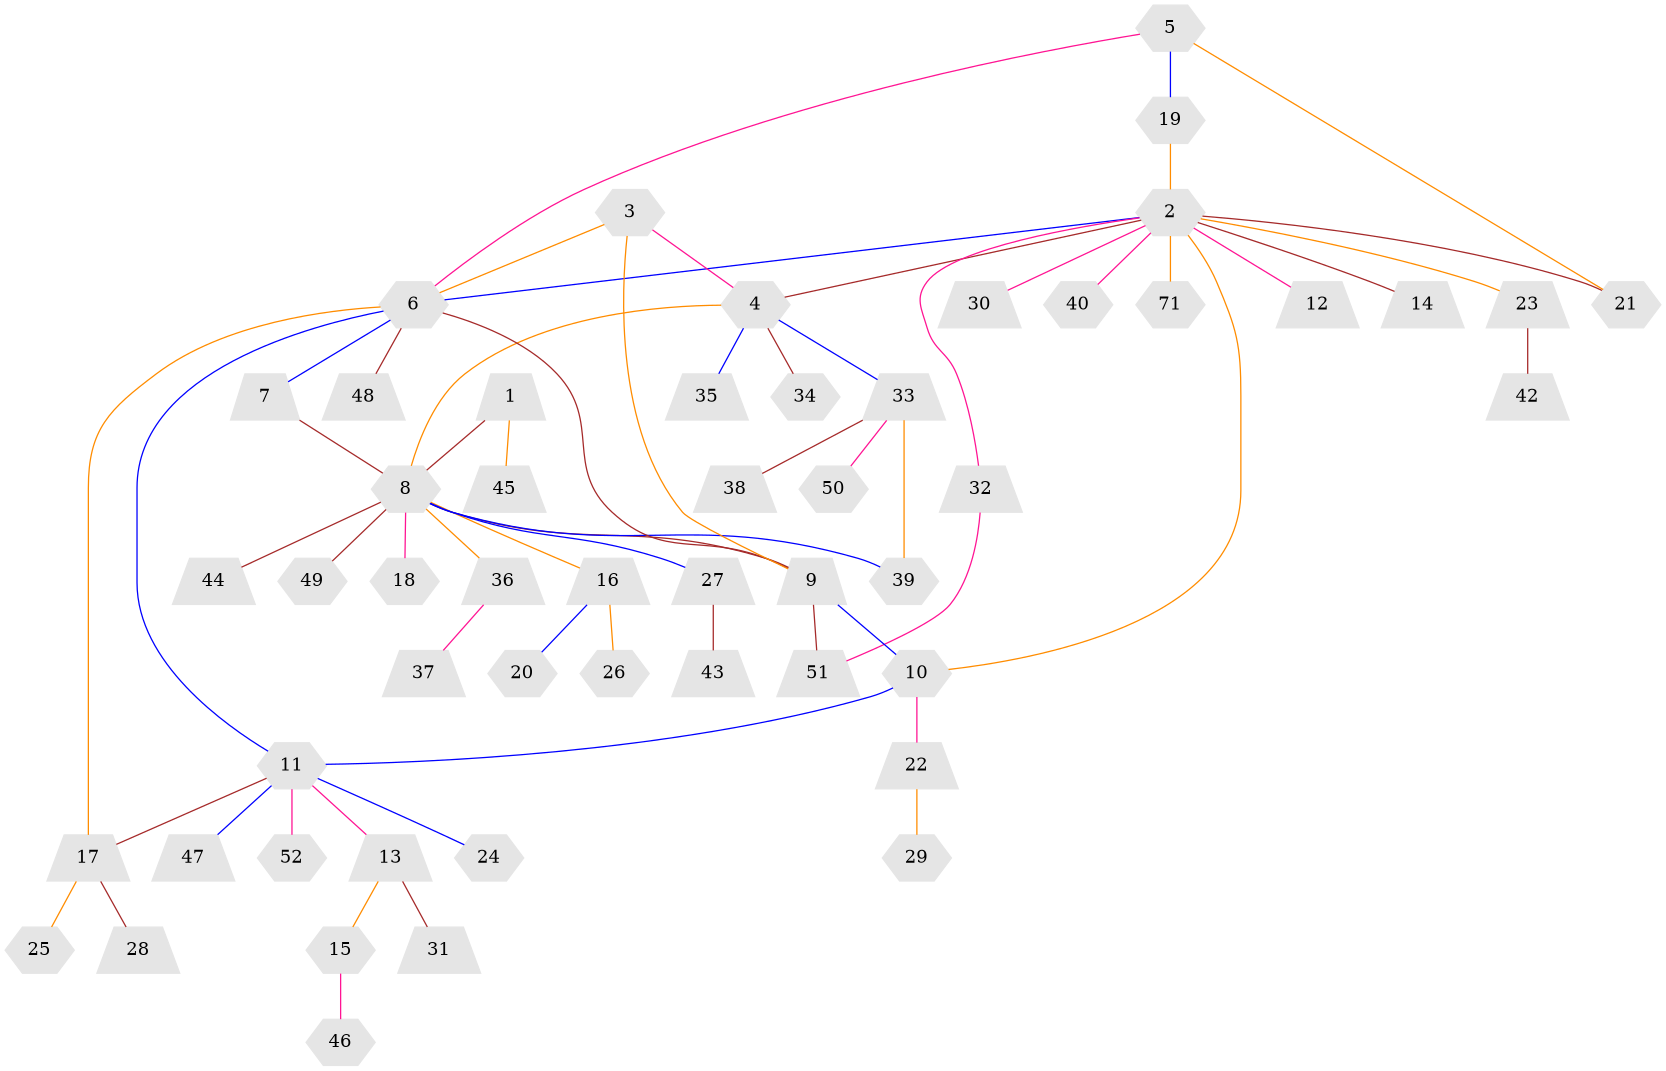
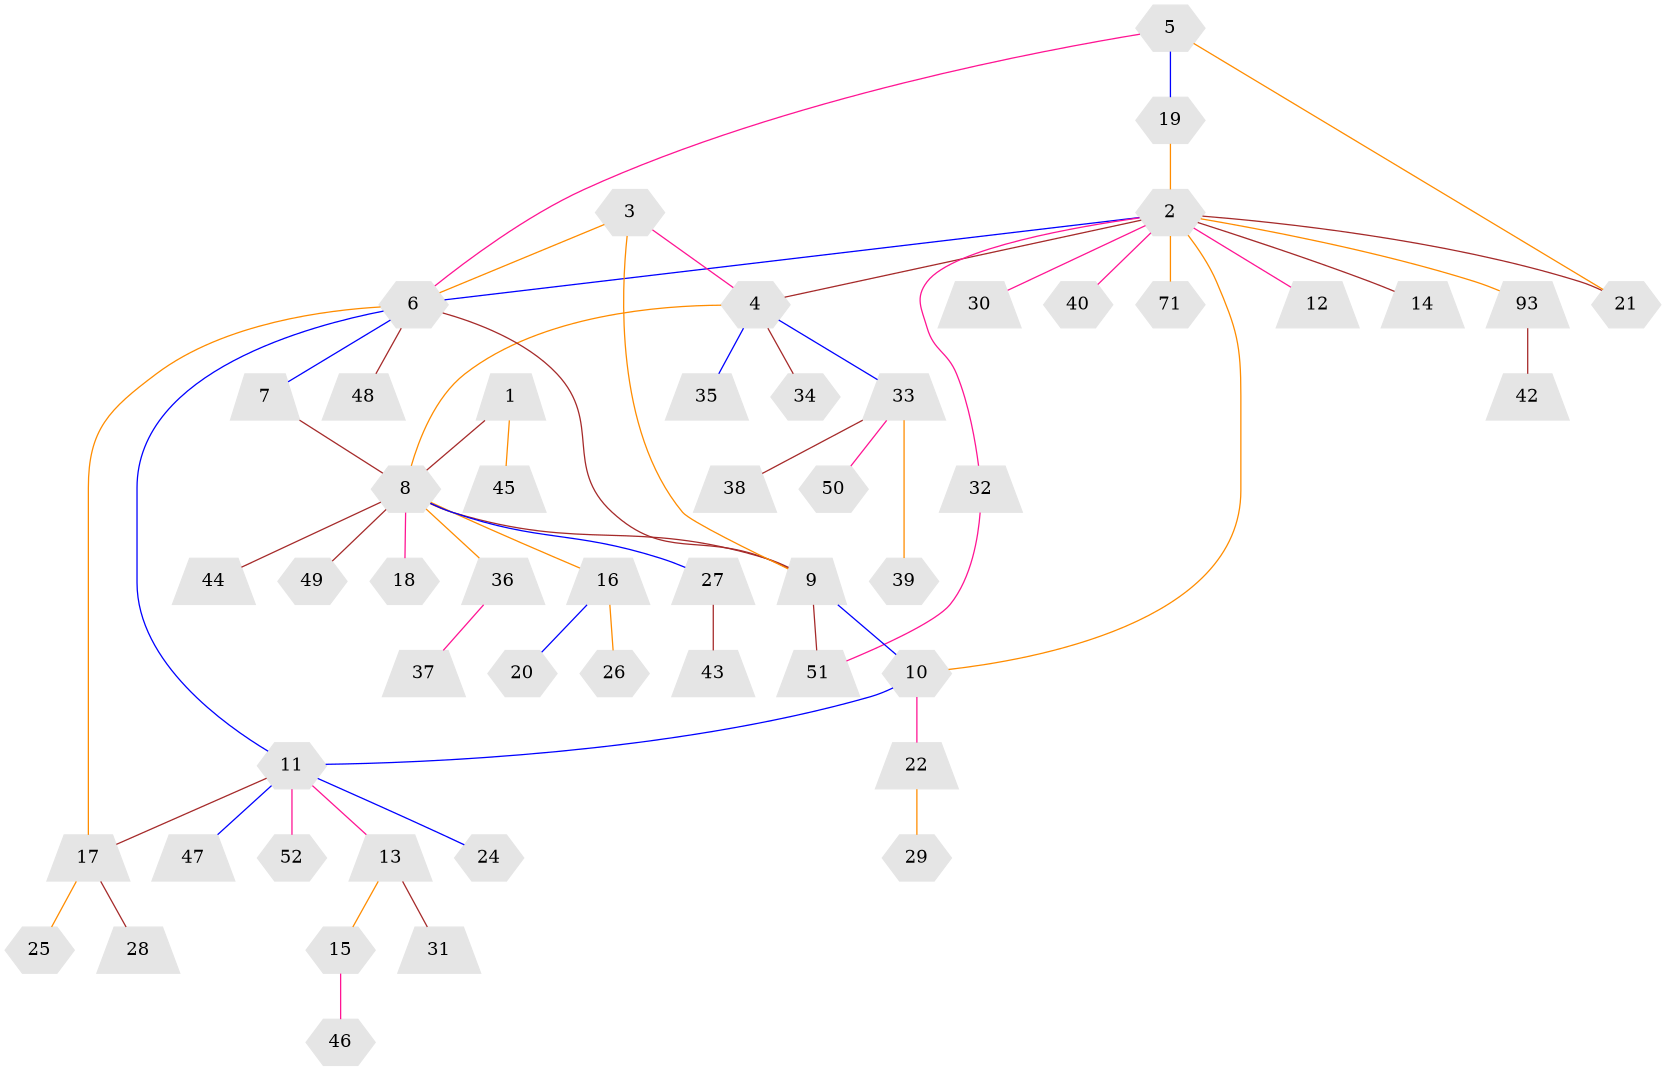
(1528, 305) -> (1528, 305)
(701, 535) -> none
